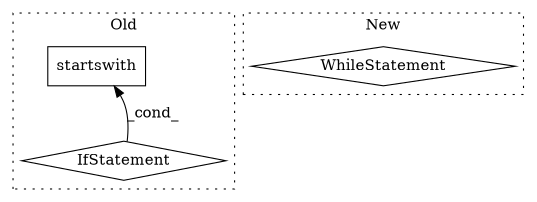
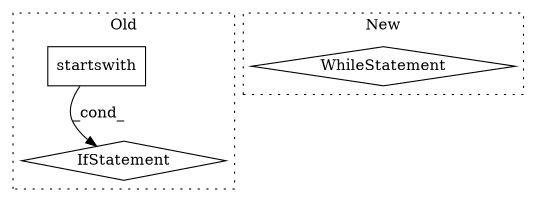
(127, 118) -> (71, 115)
